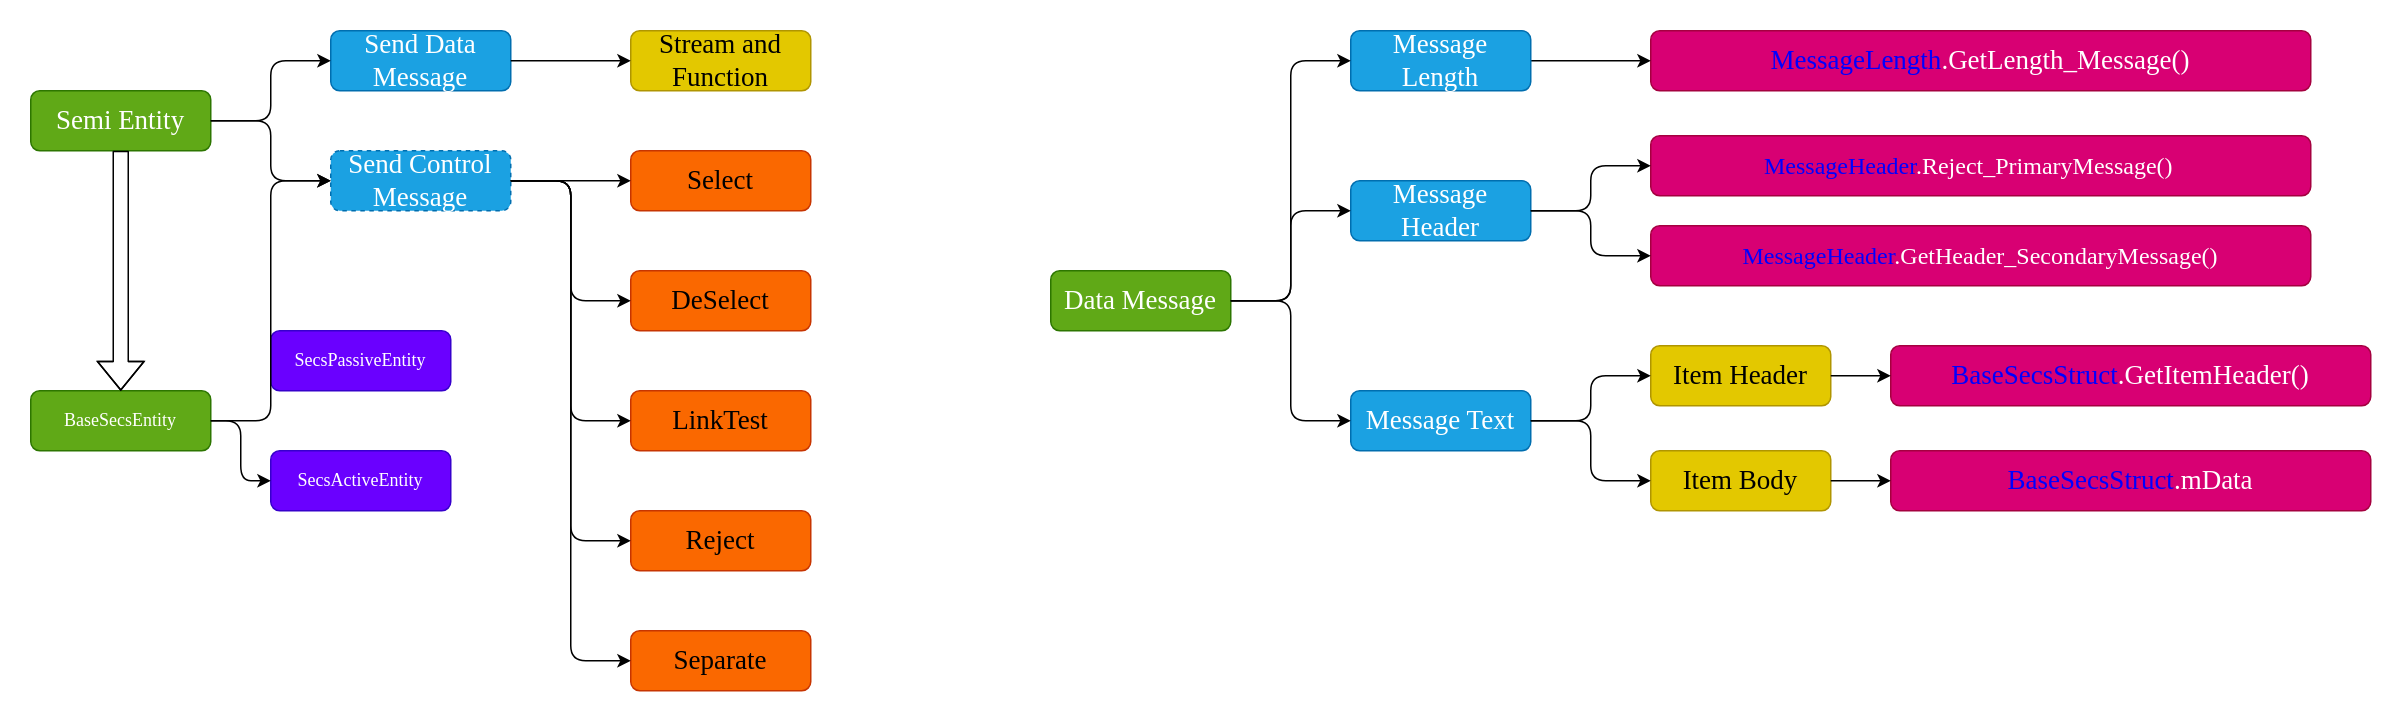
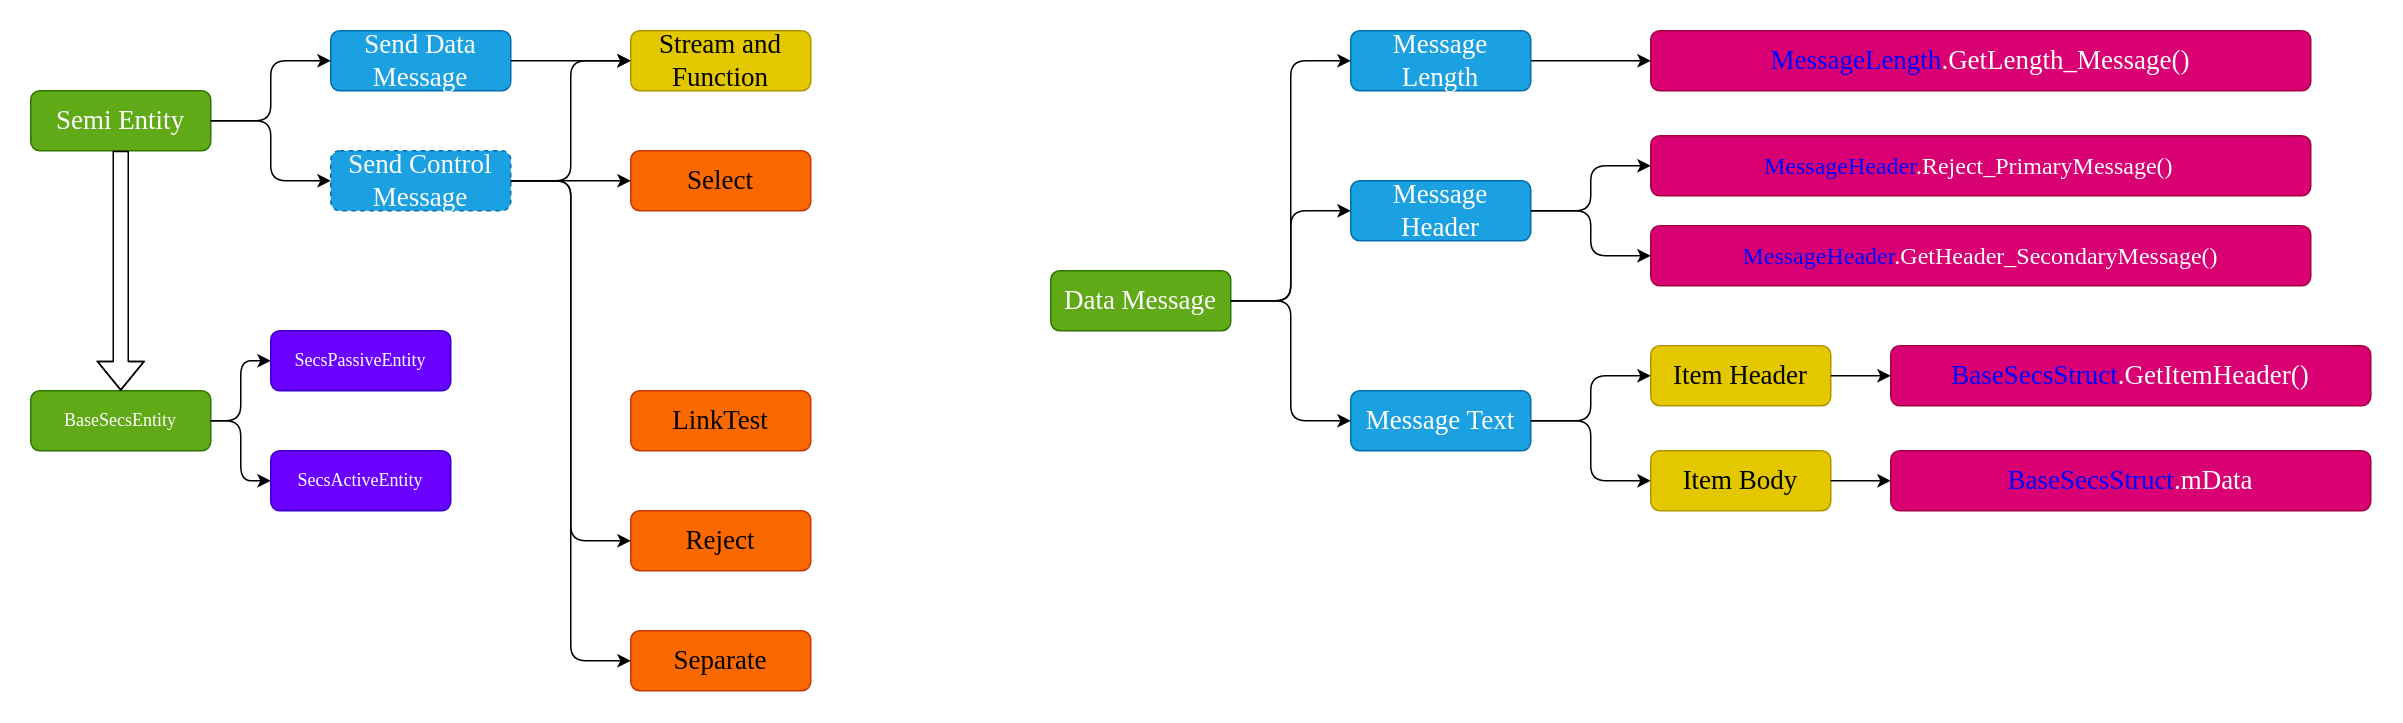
(597, 301) -> none
(721, 301) -> none
(271, 314) -> (241, 386)
(597, 421) -> (571, 121)
